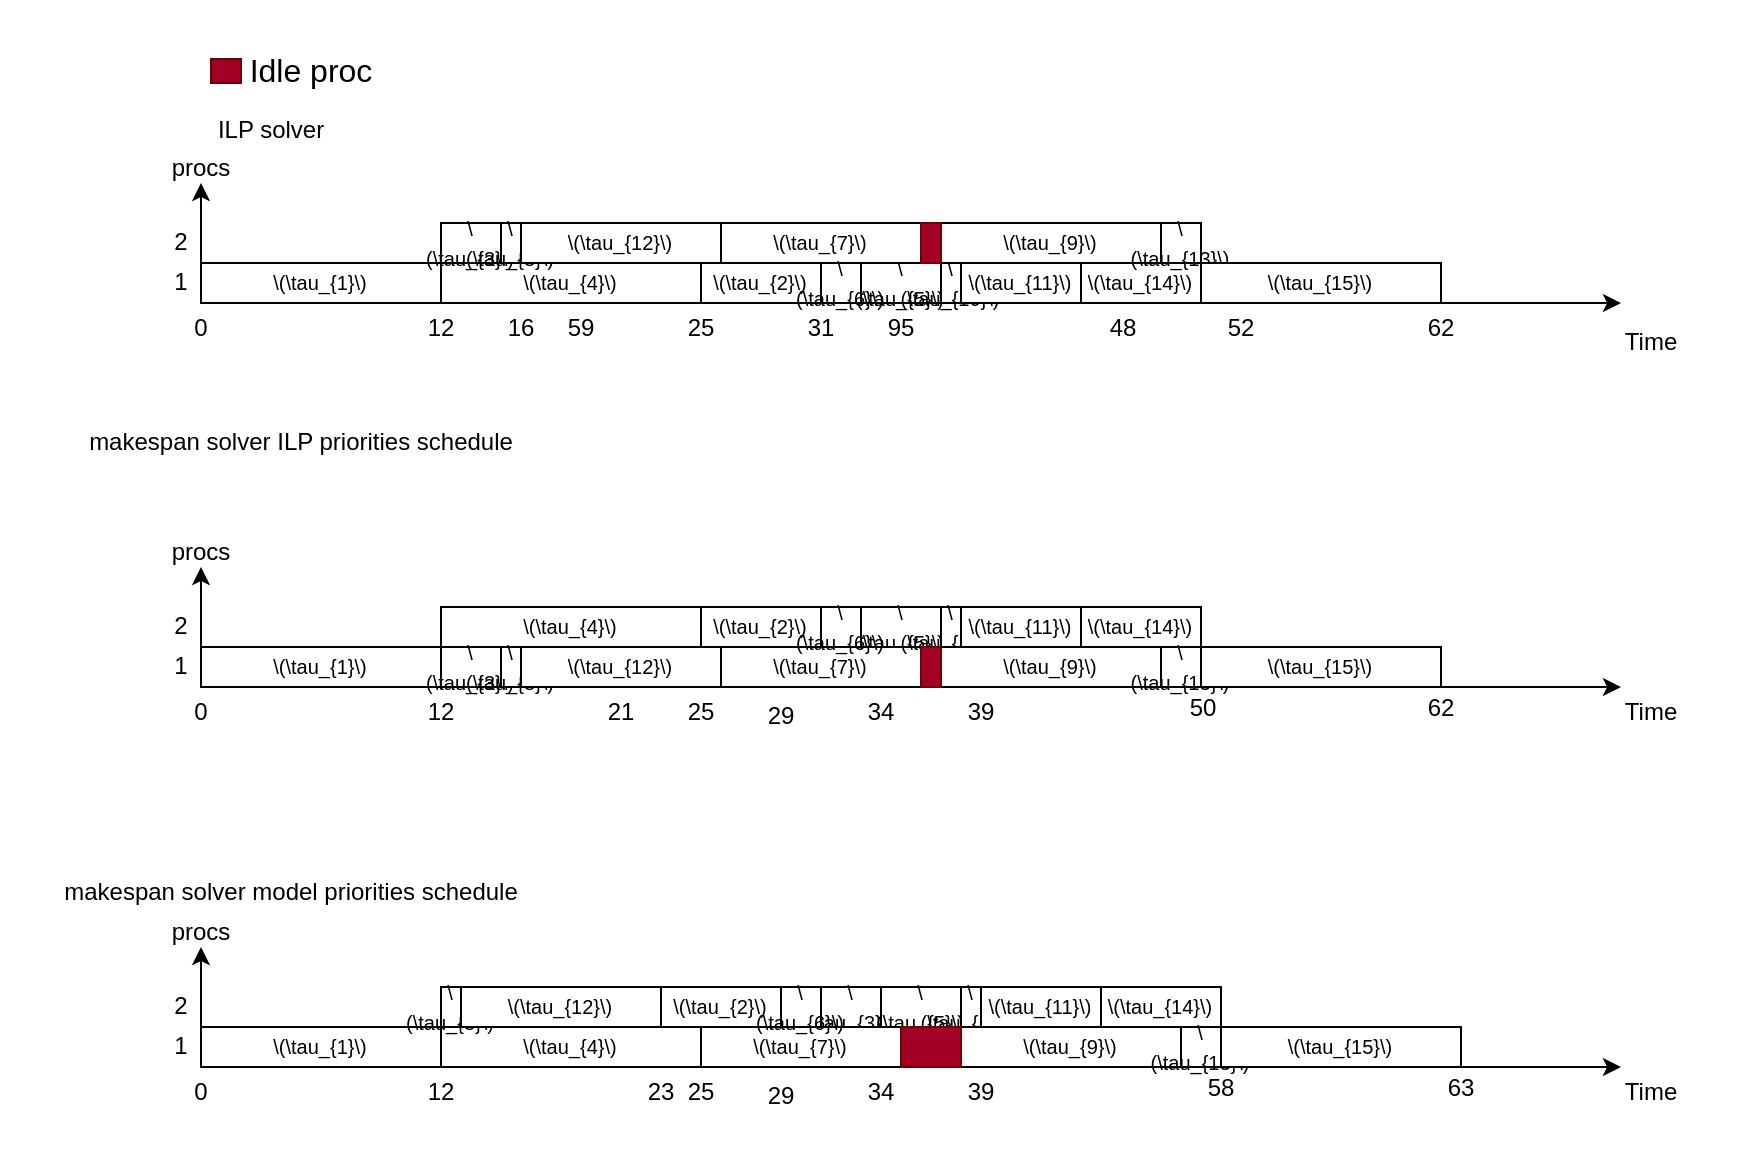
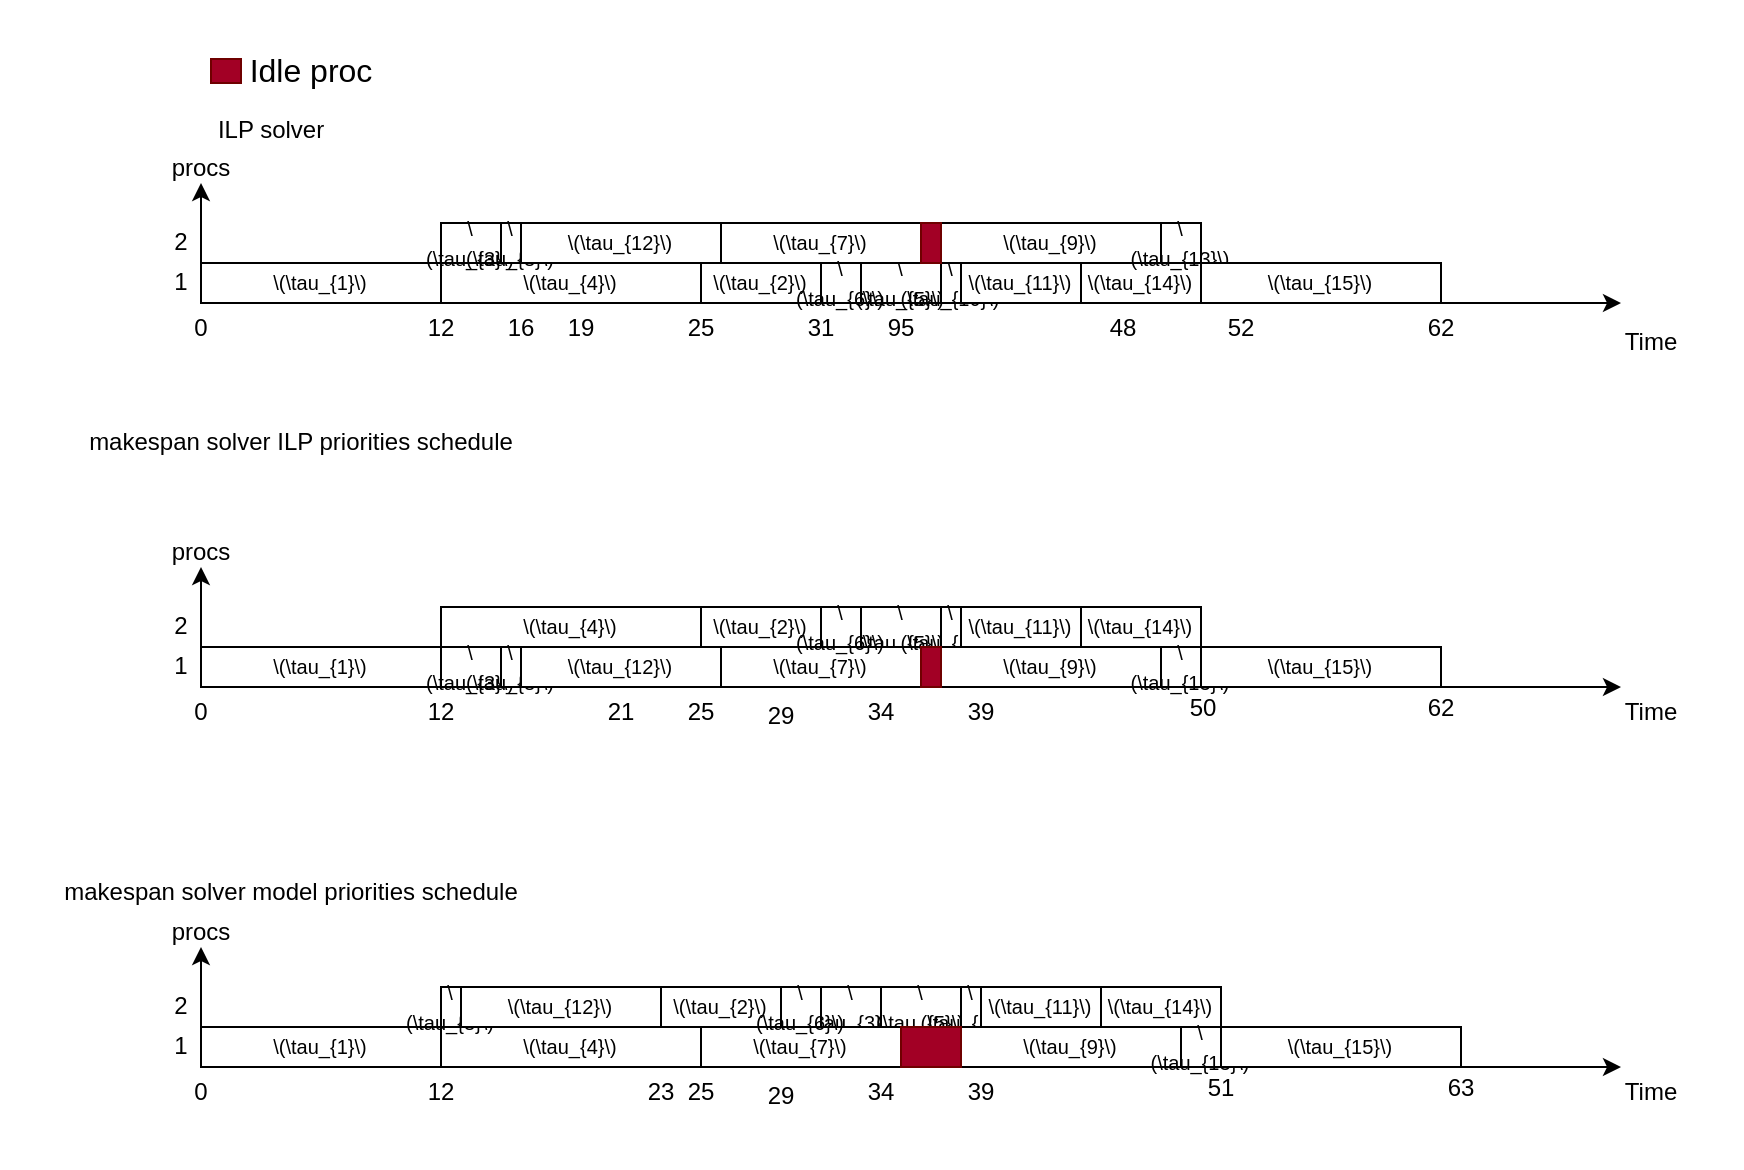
(582, 329) -> (582, 329)
(1222, 1089) -> (1222, 1089)
